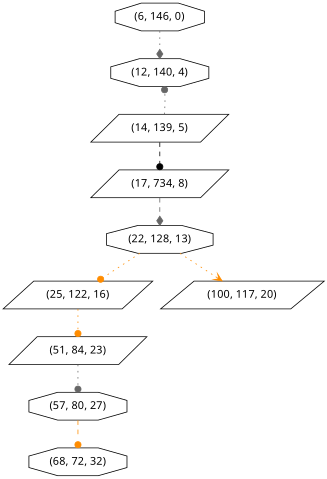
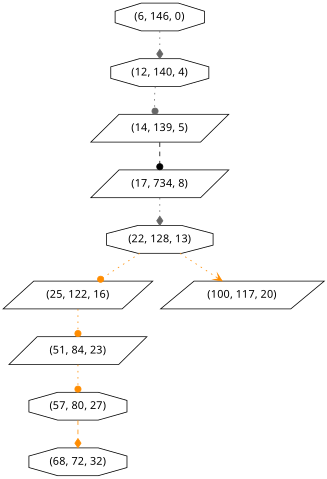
(165, 104) -> (155, 97)
(160, 207) -> (160, 207)
(78, 375) -> (78, 375)
(78, 429) -> (78, 429)
